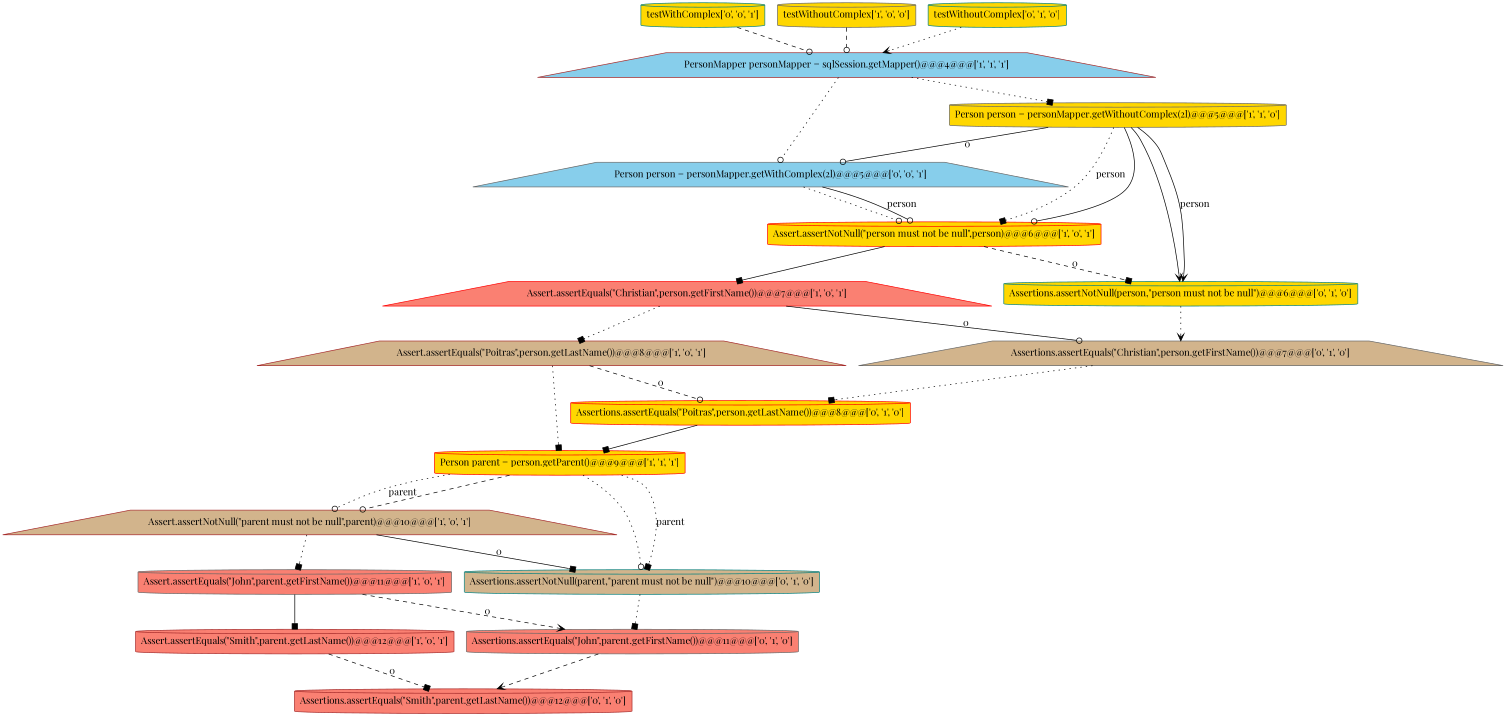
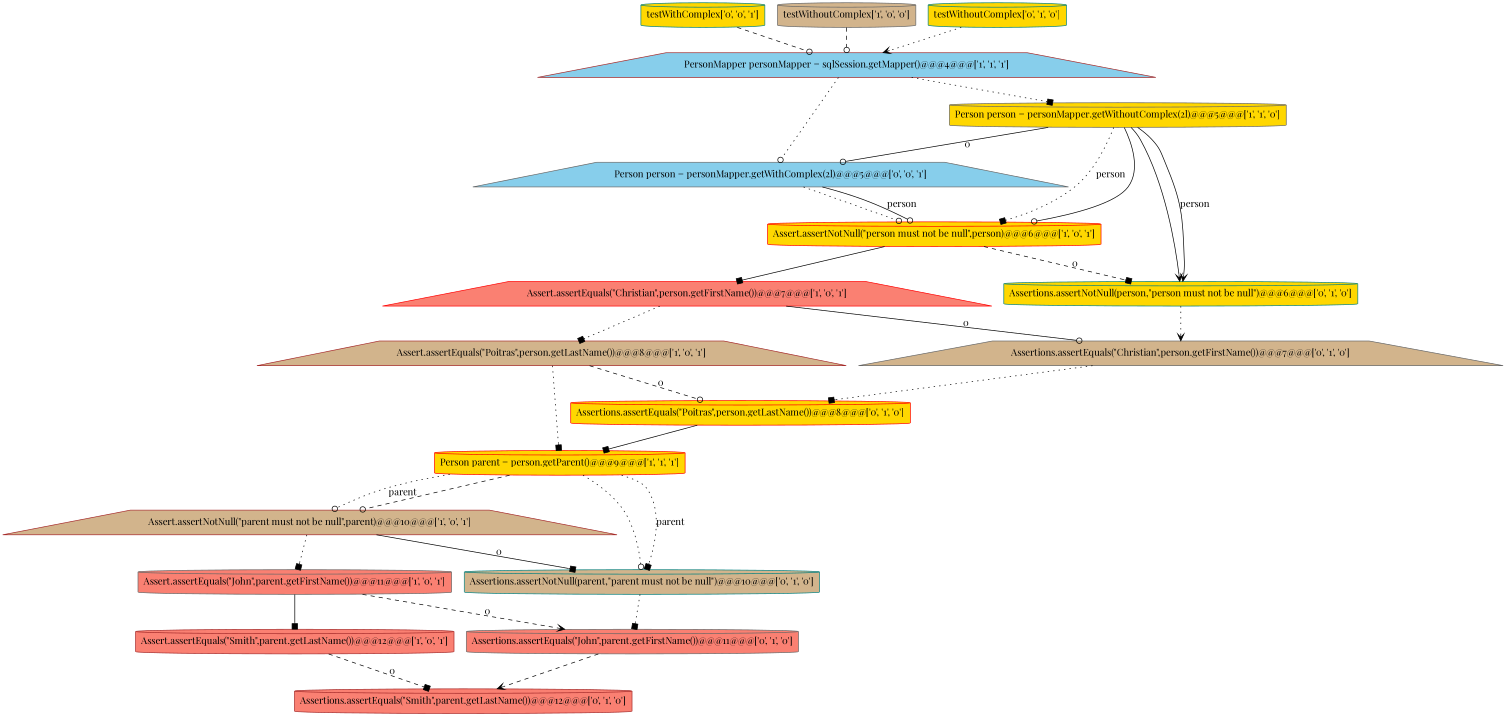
(847, 15) -> (847, 15)
